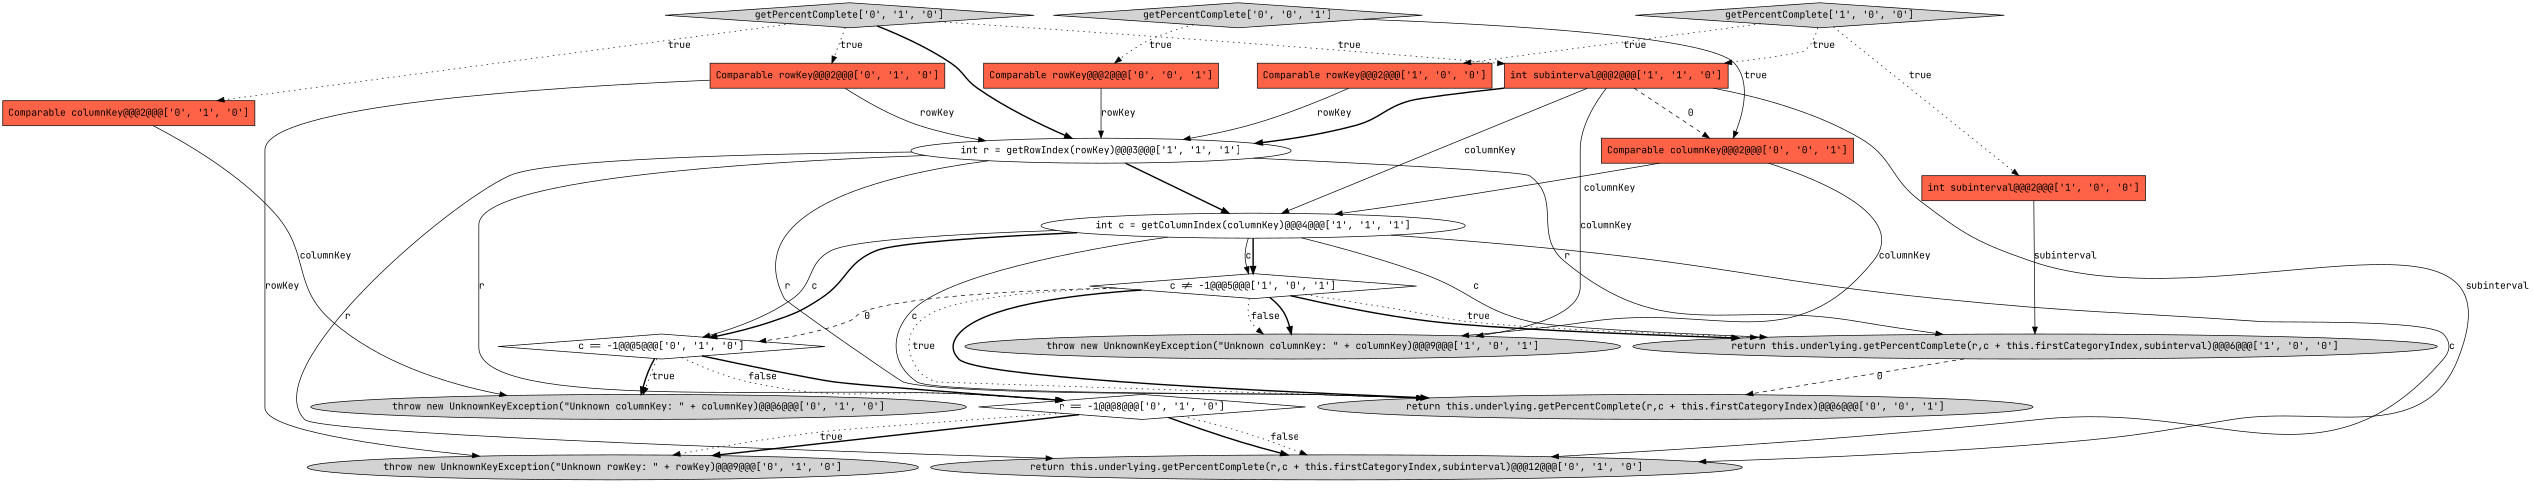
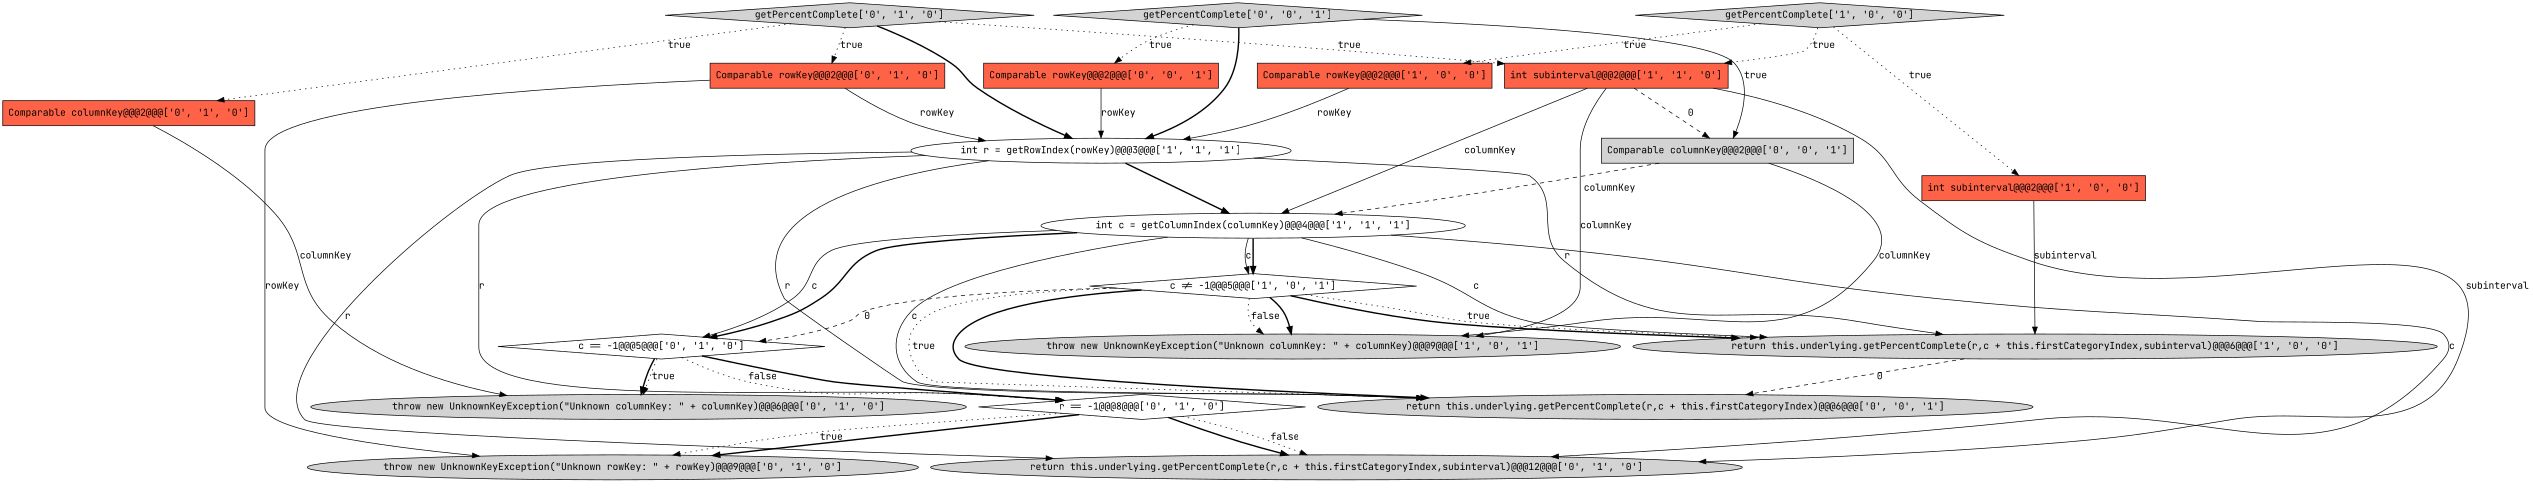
(1383, 113) -> (1217, 97)
(1727, 151) -> (1727, 151)
(1501, 190) -> (1501, 190)
